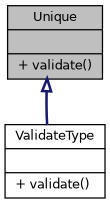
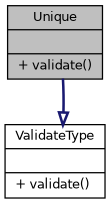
(47, 108) -> (64, 95)
